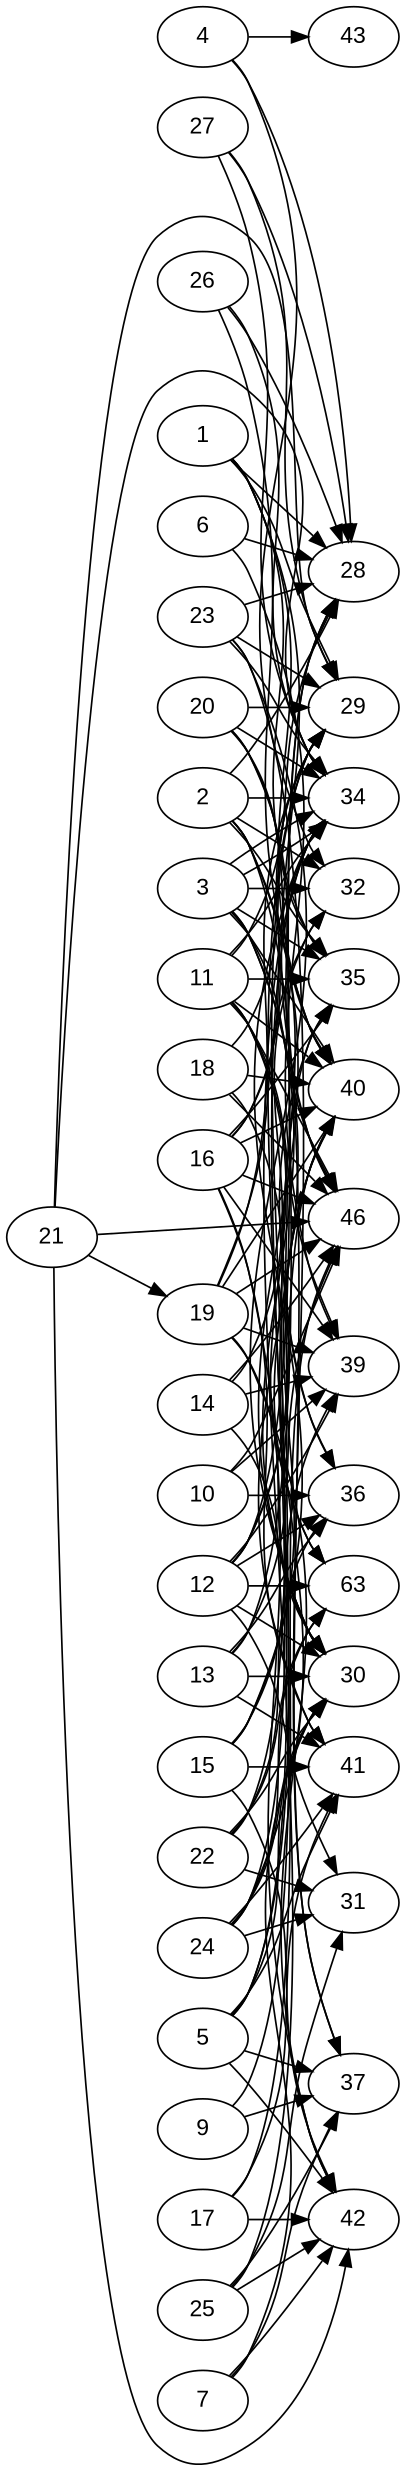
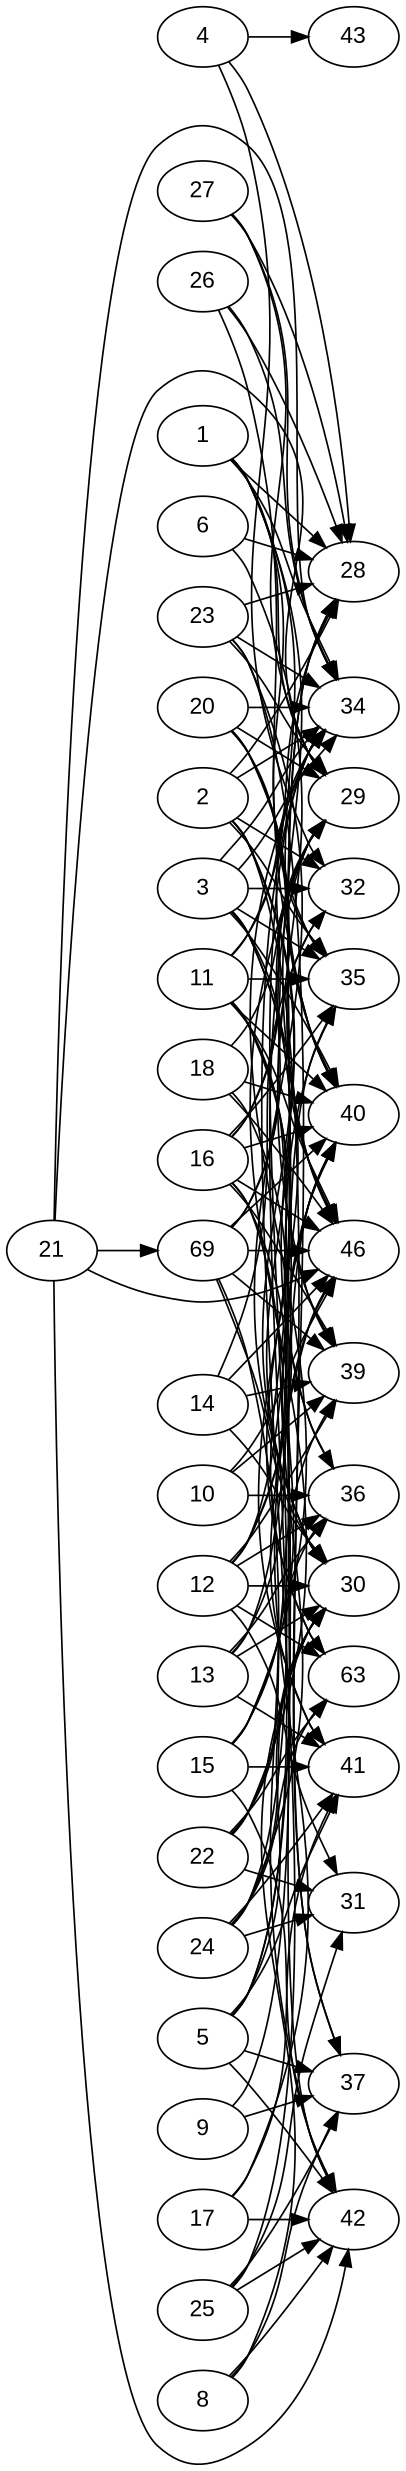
none -> (286, 559)
(203, 1314) -> (203, 1251)
(203, 2401) -> (203, 2401)
